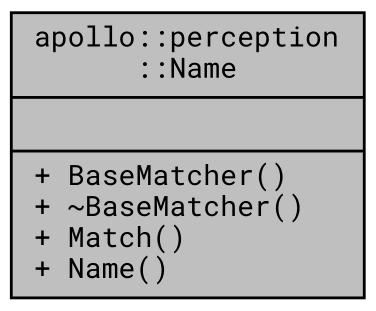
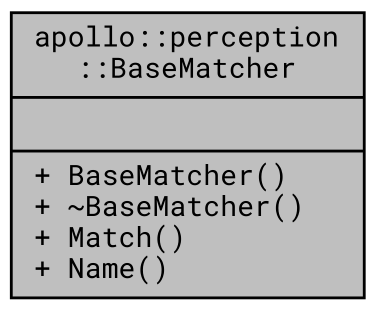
(188, 69) -> (188, 69)
